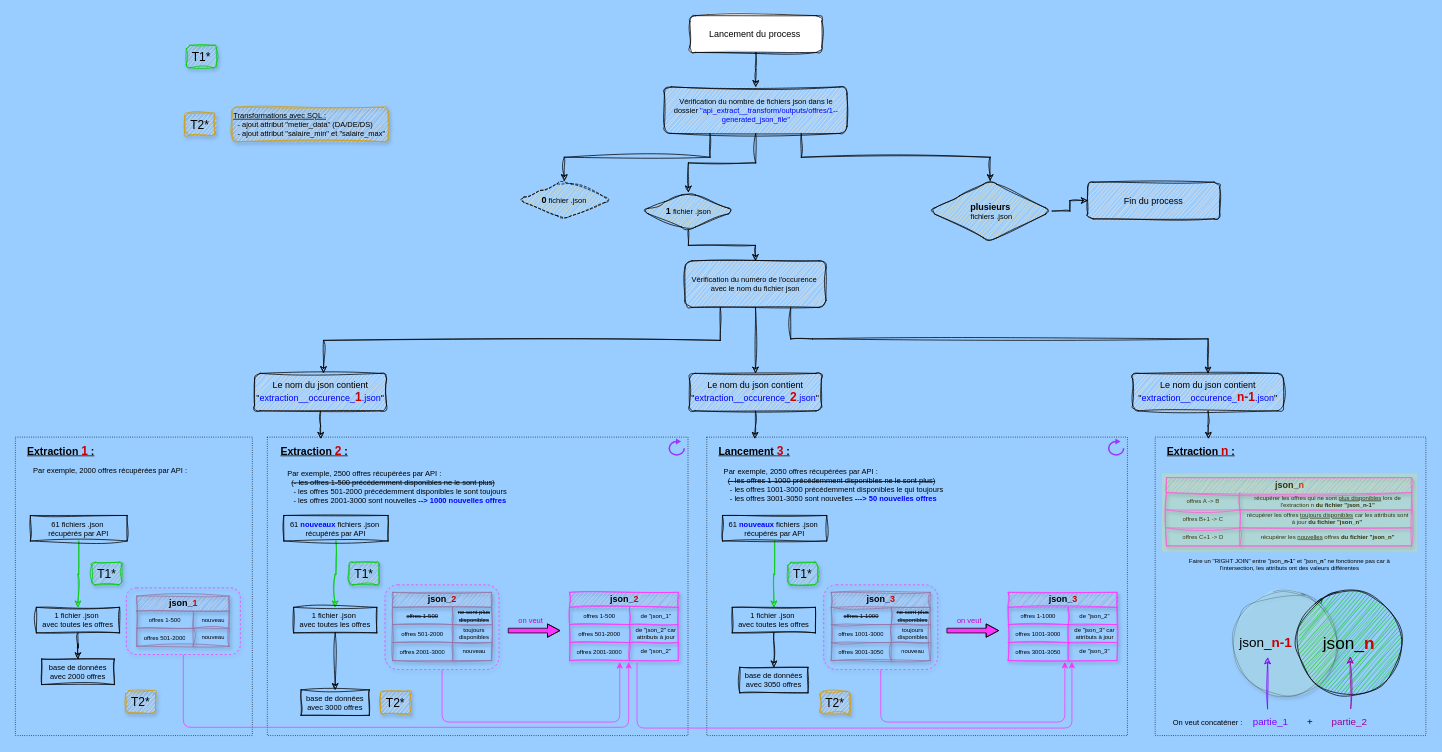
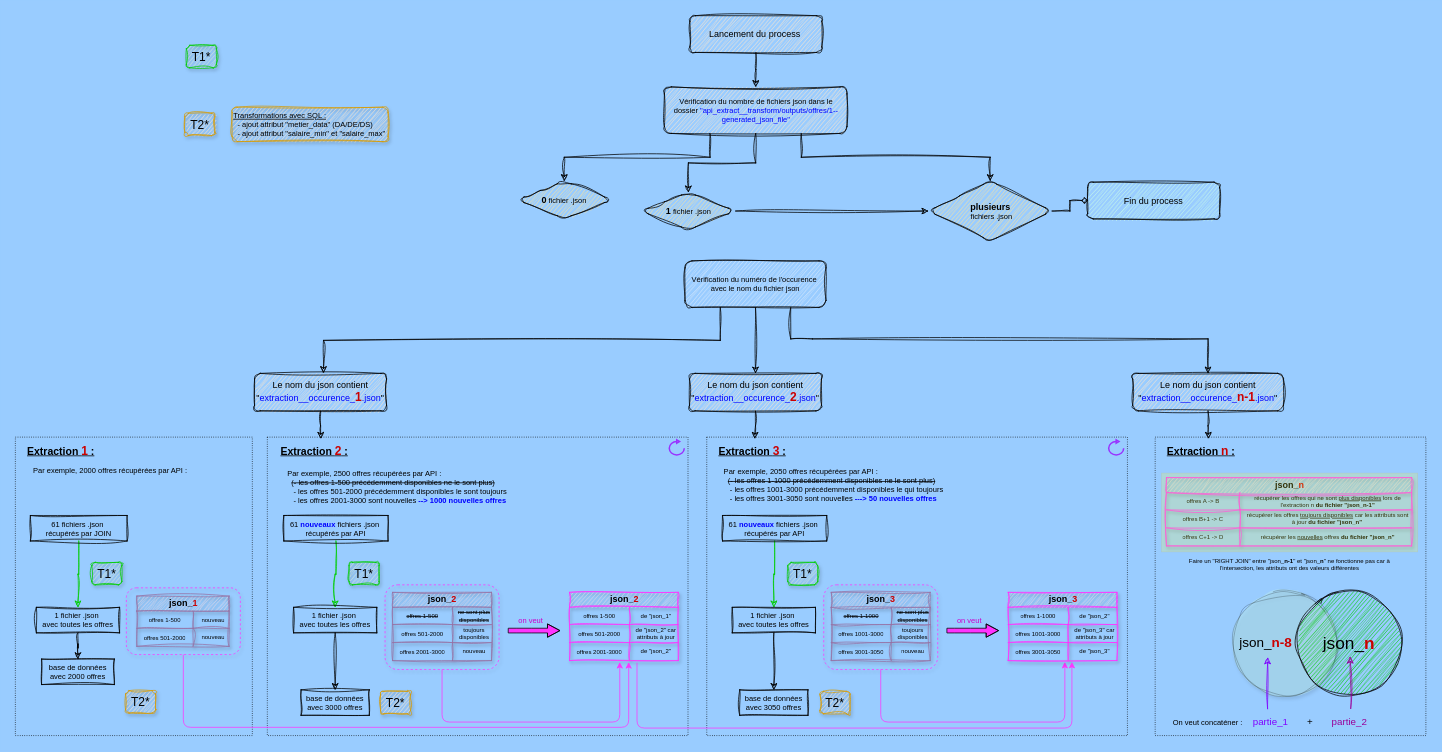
(756, 34) -> (756, 34)
(564, 200) -> (564, 200)
(1081, 200) -> (1080, 200)
(1154, 200) -> (1154, 200)
(720, 245) -> (829, 211)
(756, 284) -> (756, 284)
(743, 448) -> (744, 448)
(79, 528) -> (79, 528)
(1285, 643) -> (1285, 643)
(774, 680) -> (774, 702)
